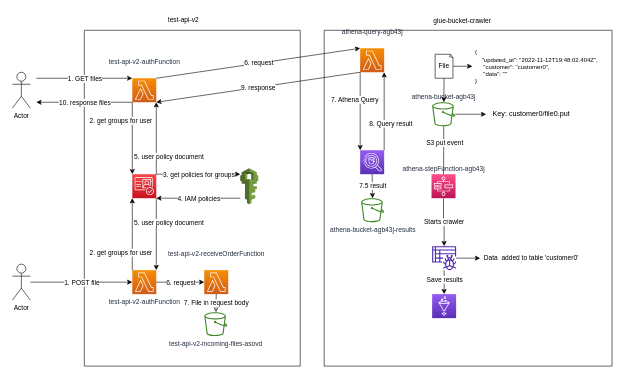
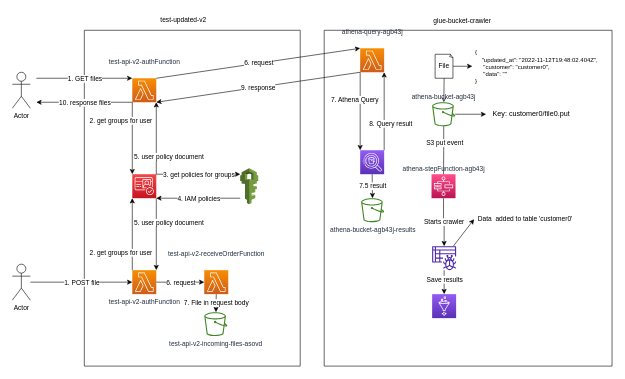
(184, 24) -> (184, 24)
(444, 96) -> (444, 98)
(531, 258) -> (525, 219)
(216, 308) -> (216, 306)
